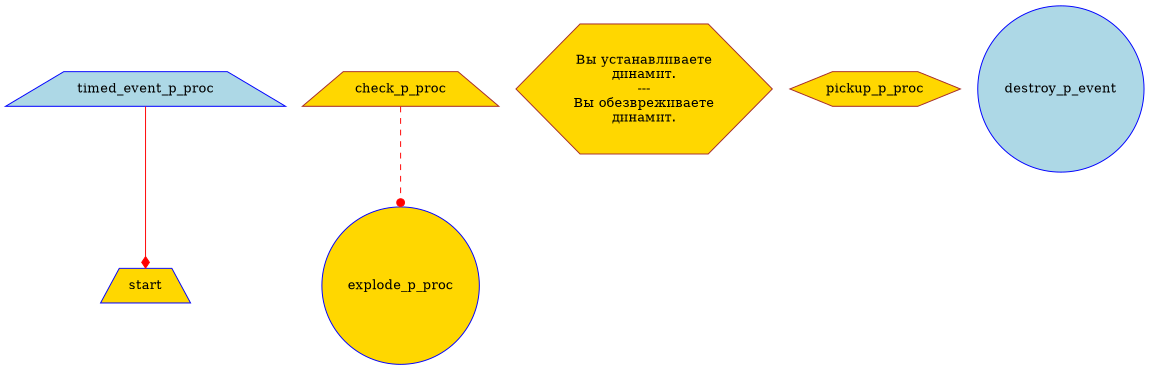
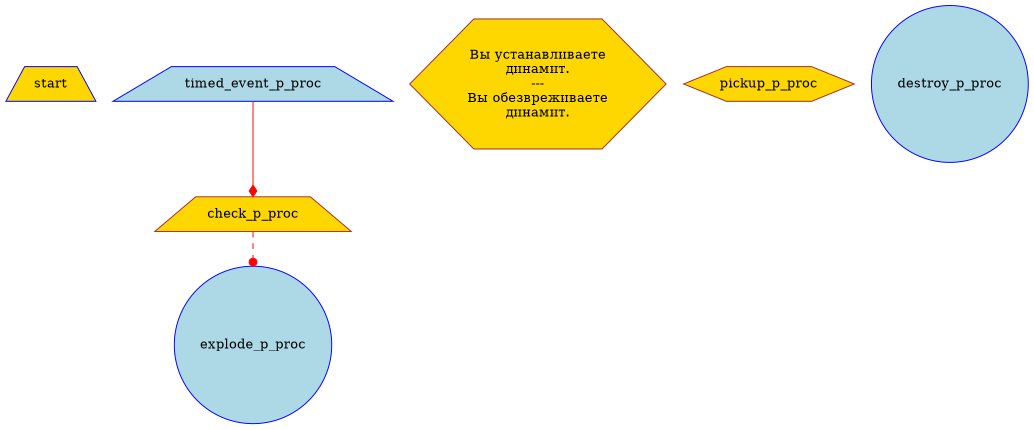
(1061, 89) -> (950, 84)
(146, 182) -> (253, 143)
(401, 286) -> (253, 345)
